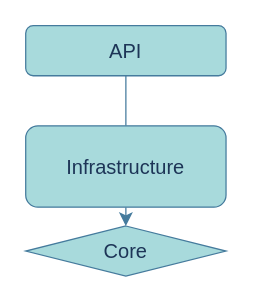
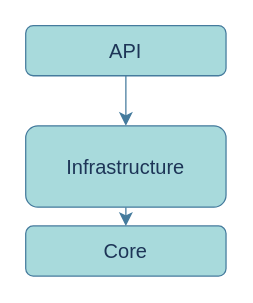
(126, 117) -> (126, 114)
(126, 251) -> (126, 251)
